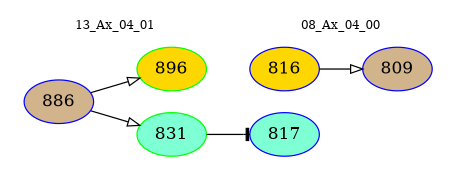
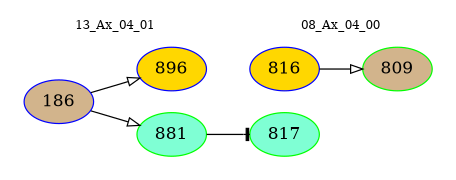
(172, 69) -> (172, 69)
(397, 69) -> (397, 69)
(59, 102) -> (59, 102)
(172, 134) -> (172, 134)
(285, 134) -> (285, 134)
